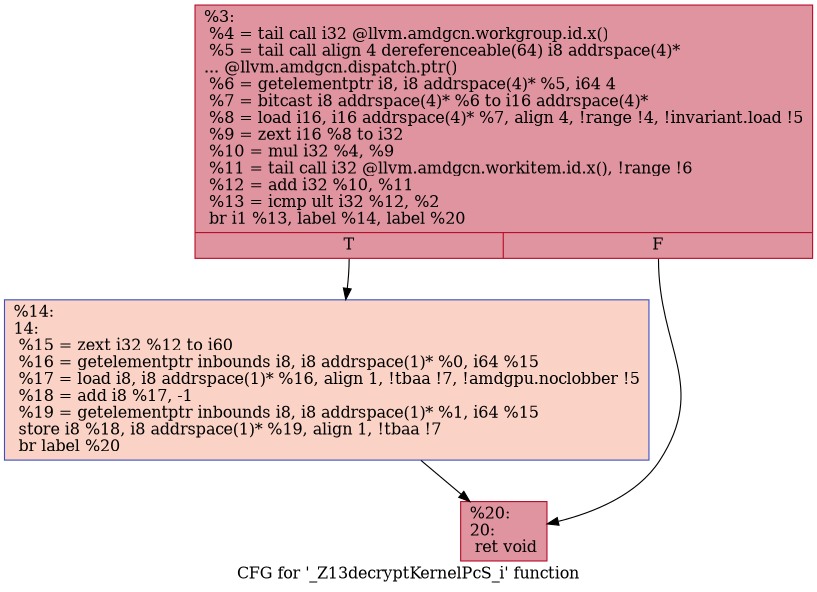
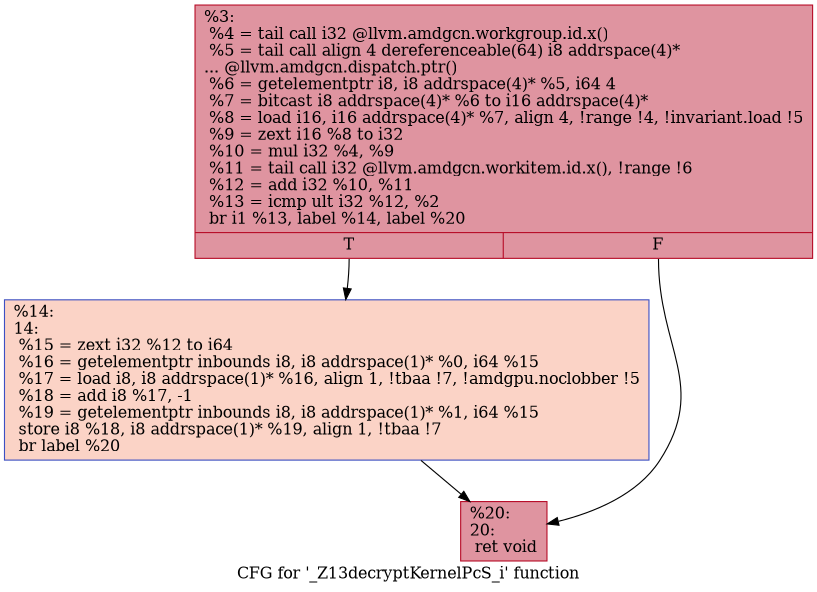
(123, 346) -> (123, 346)
